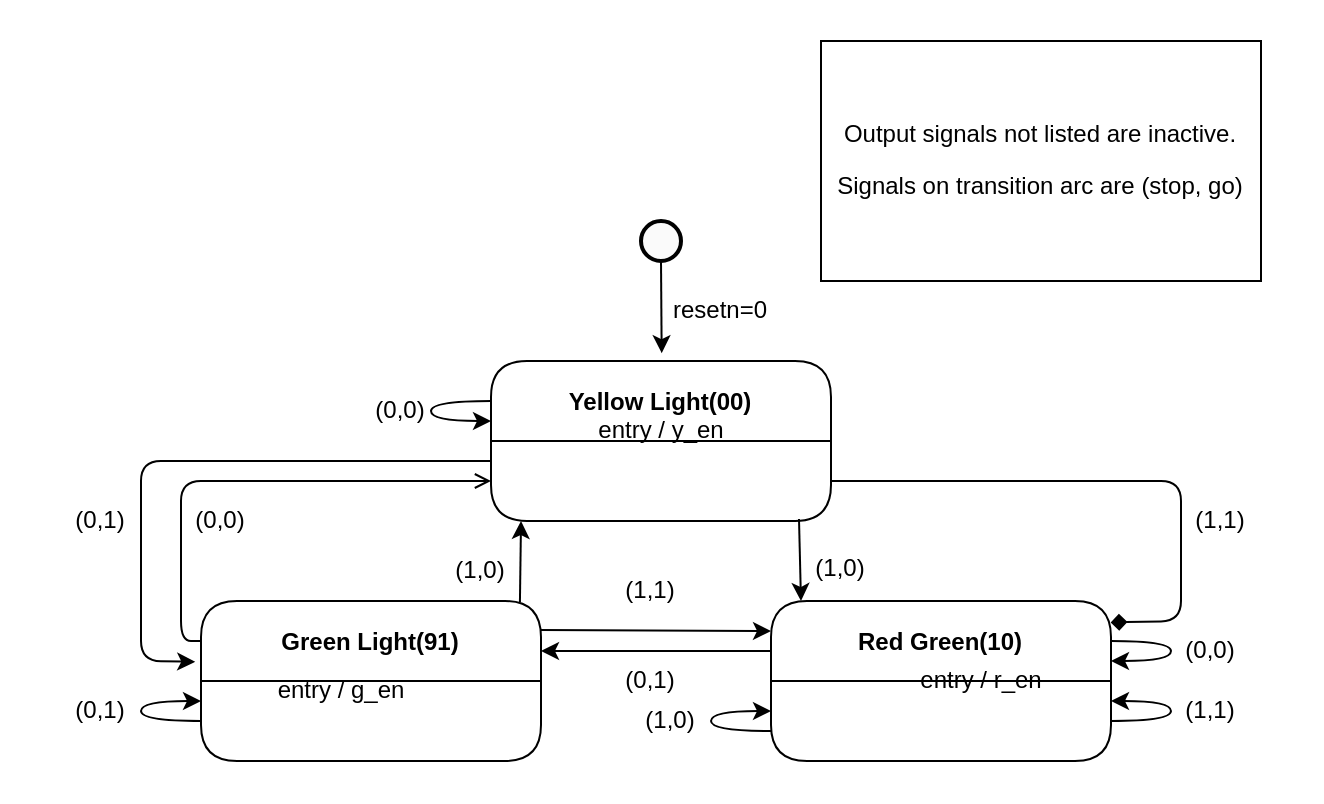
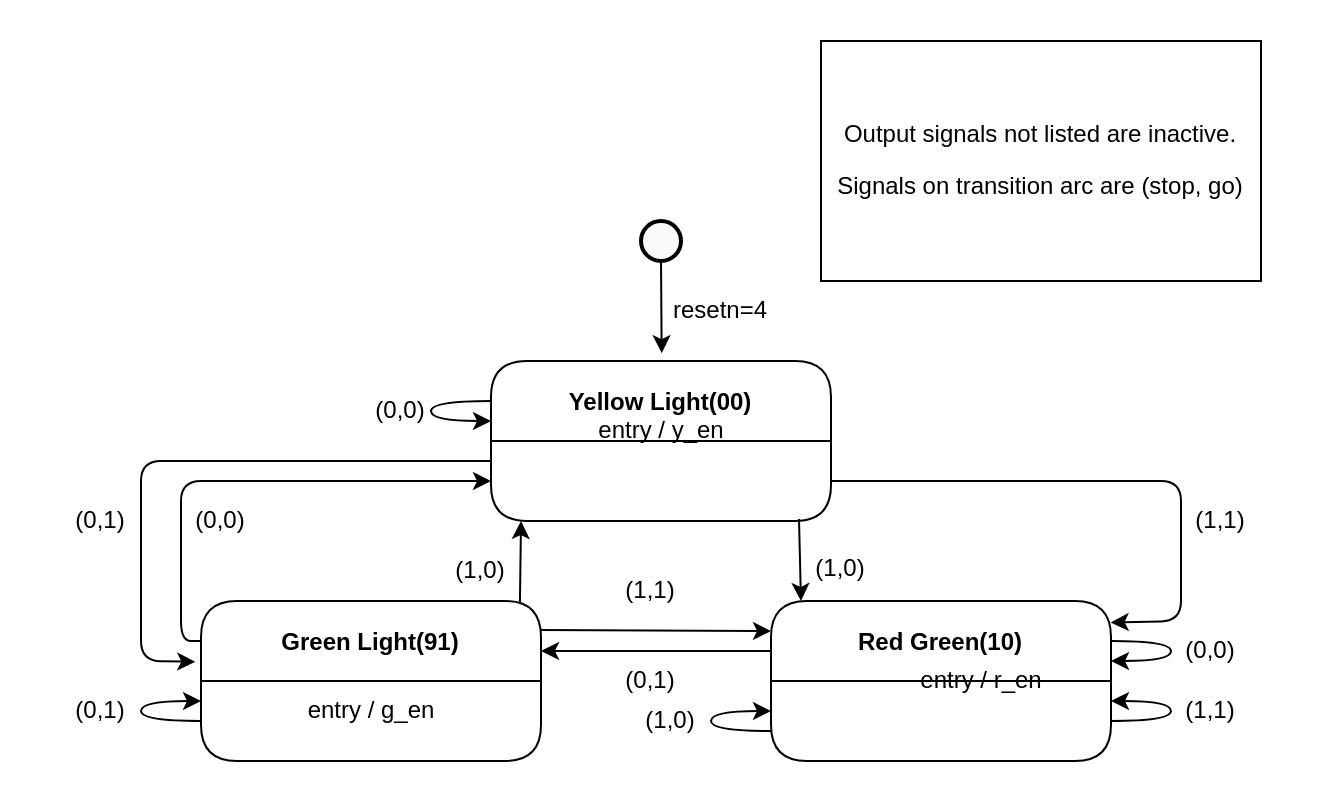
(721, 311) -> (721, 311)
(479, 481) -> (476, 481)
(1127, 622) -> (1125, 622)
(341, 691) -> (371, 711)
